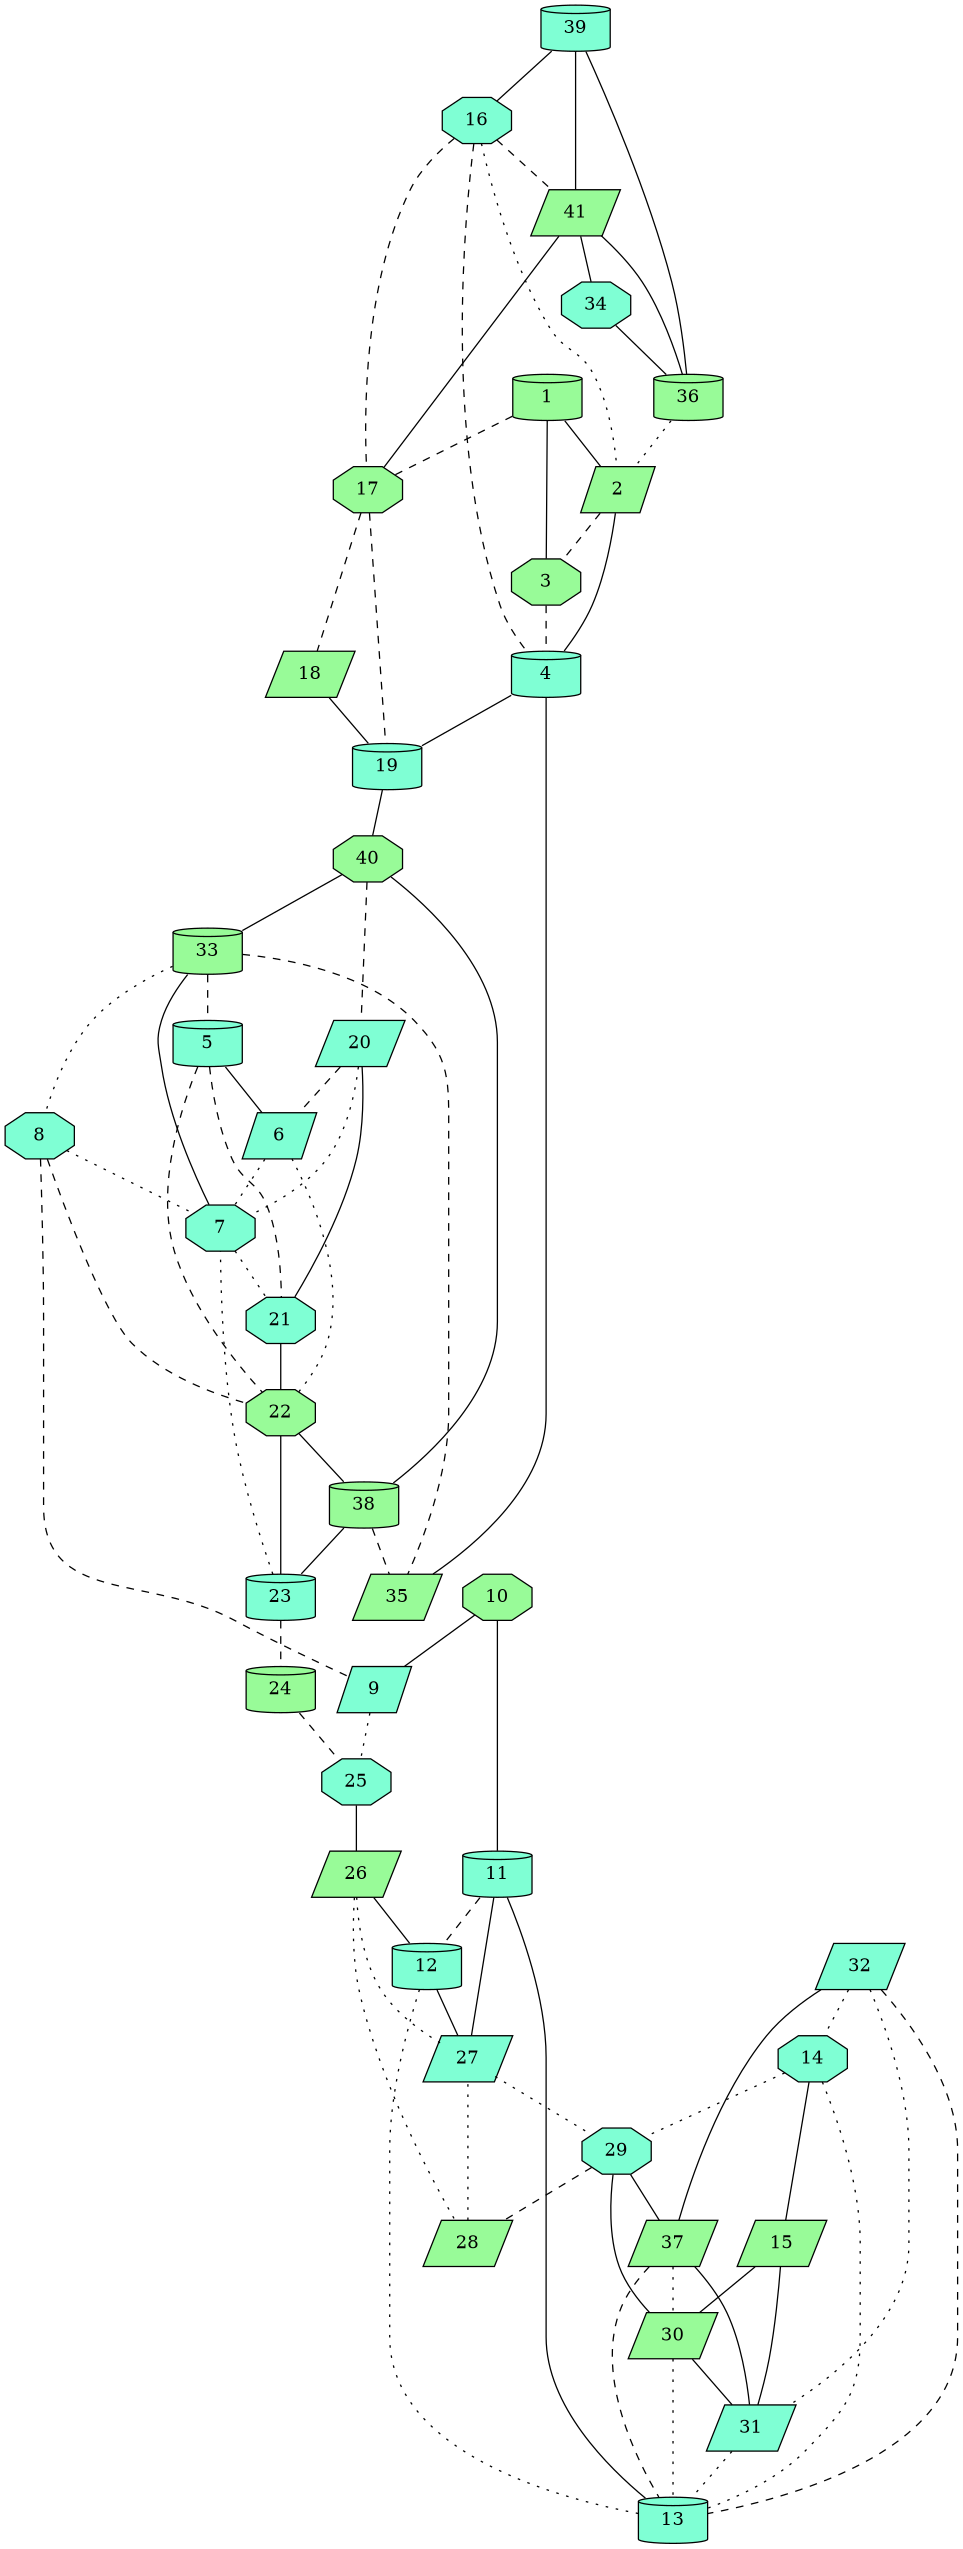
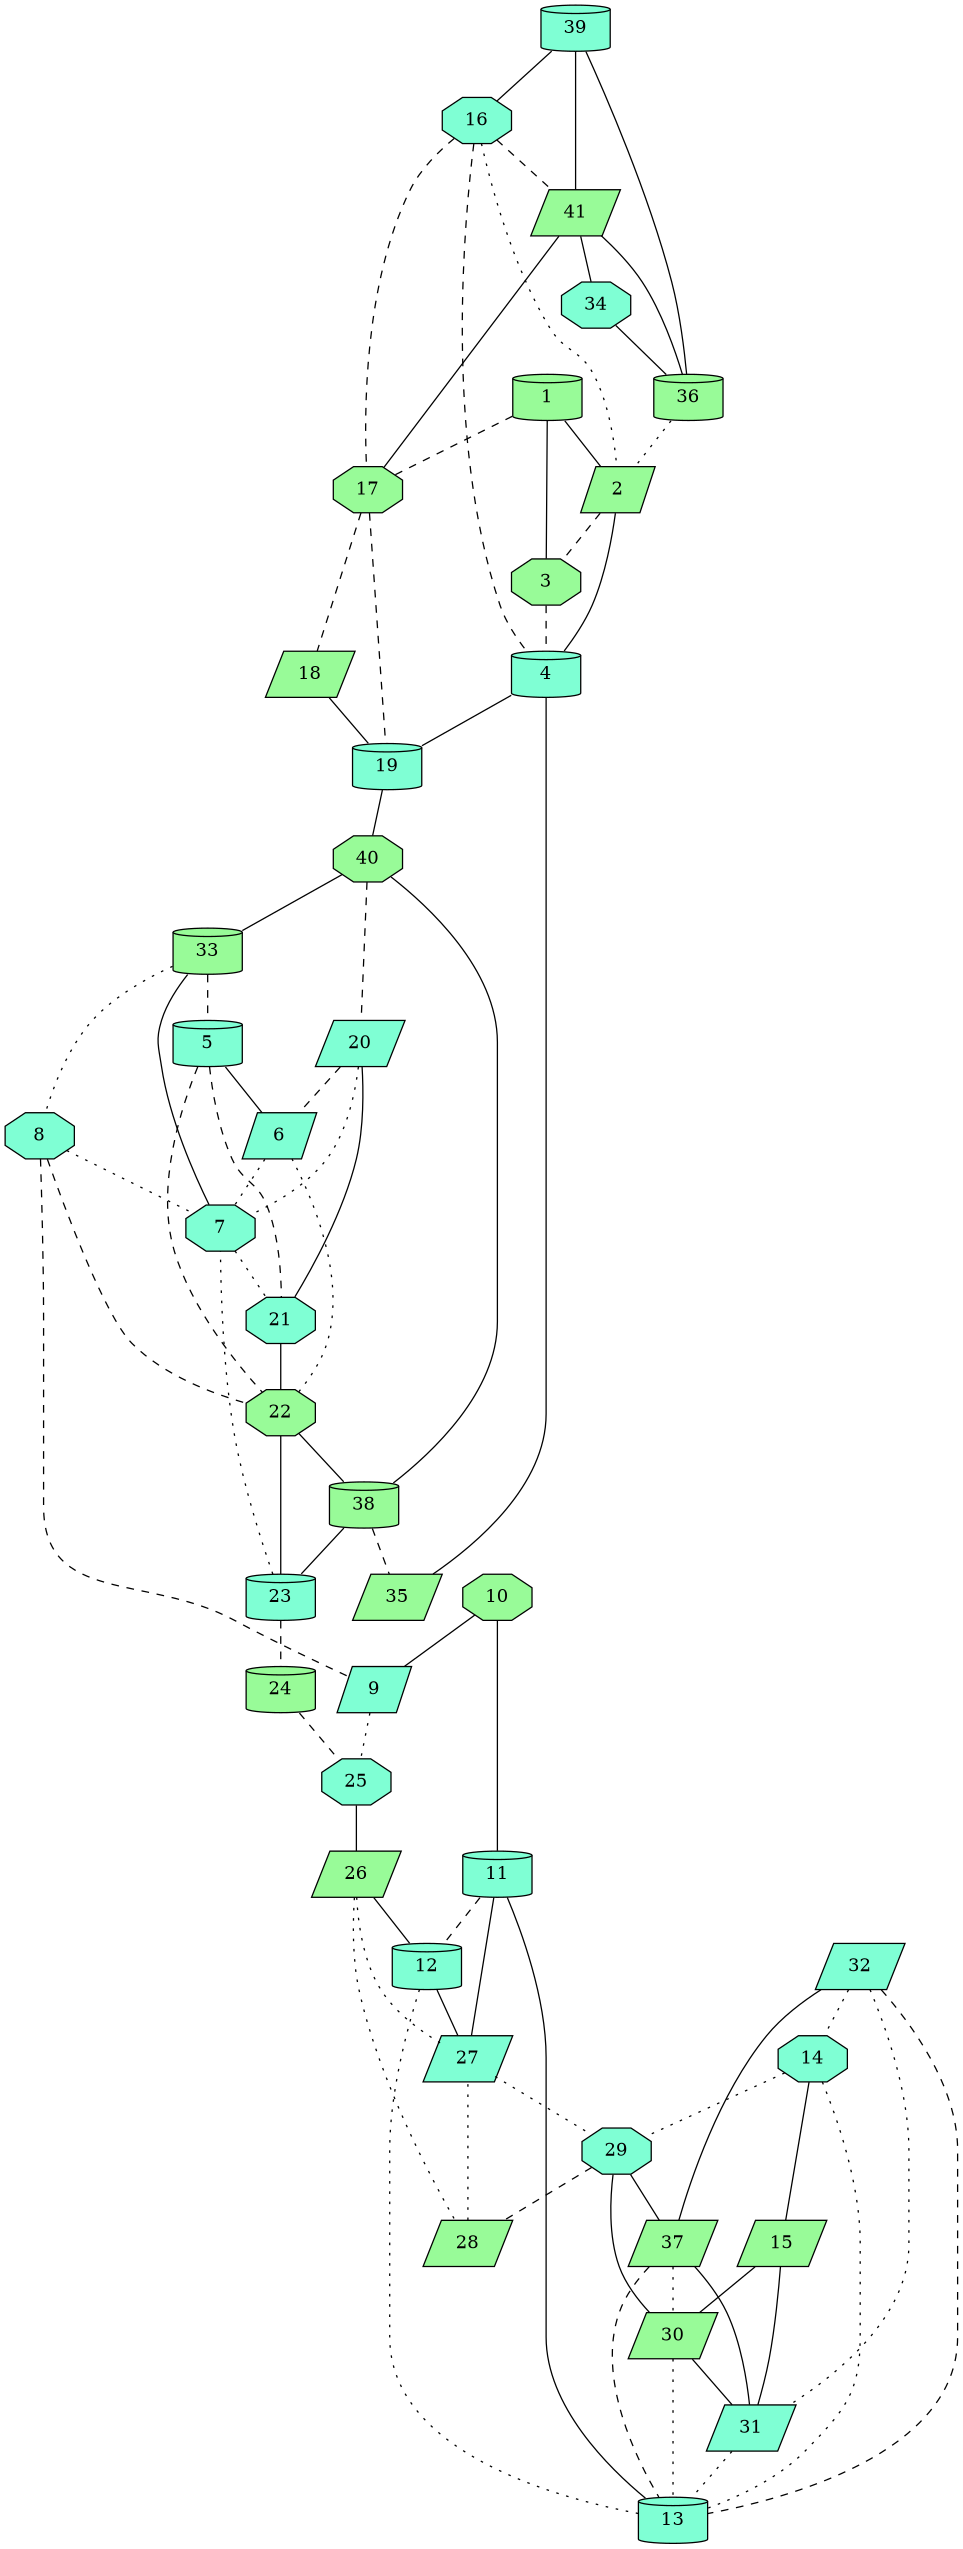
(449, 1202) -> none
